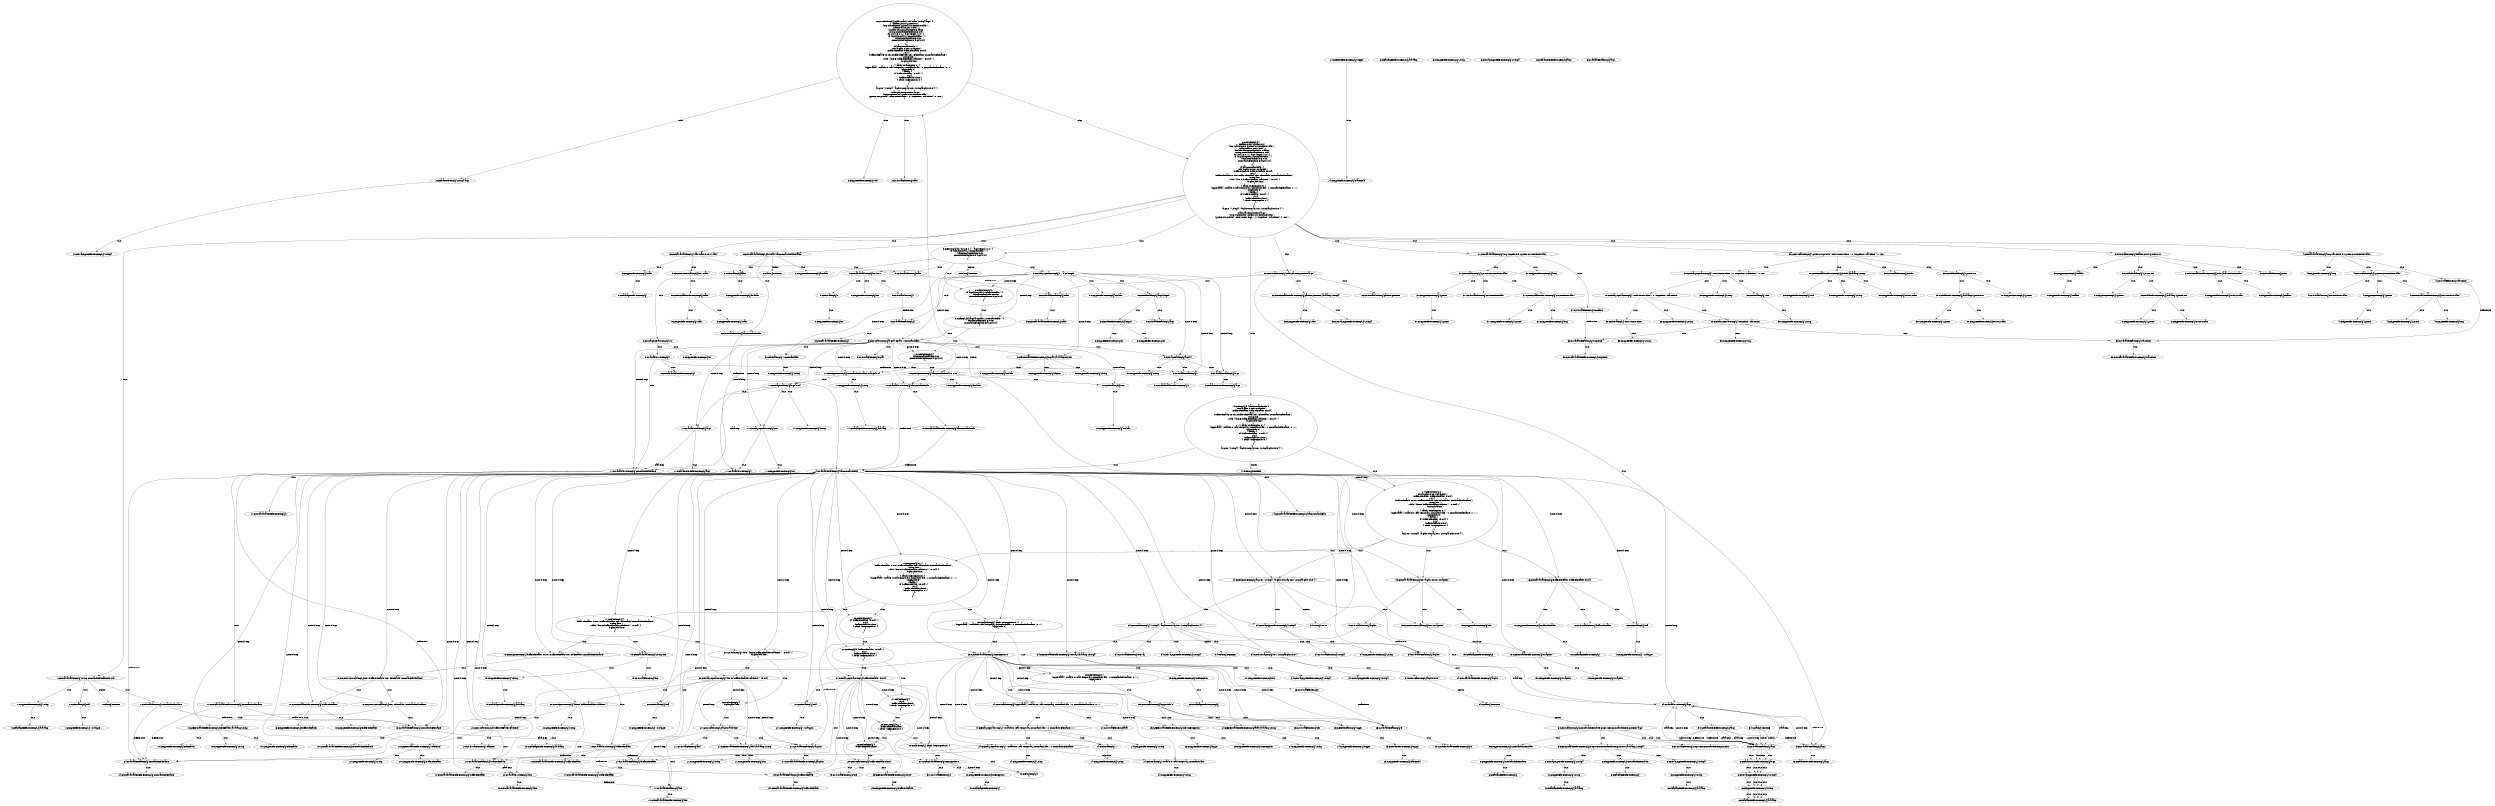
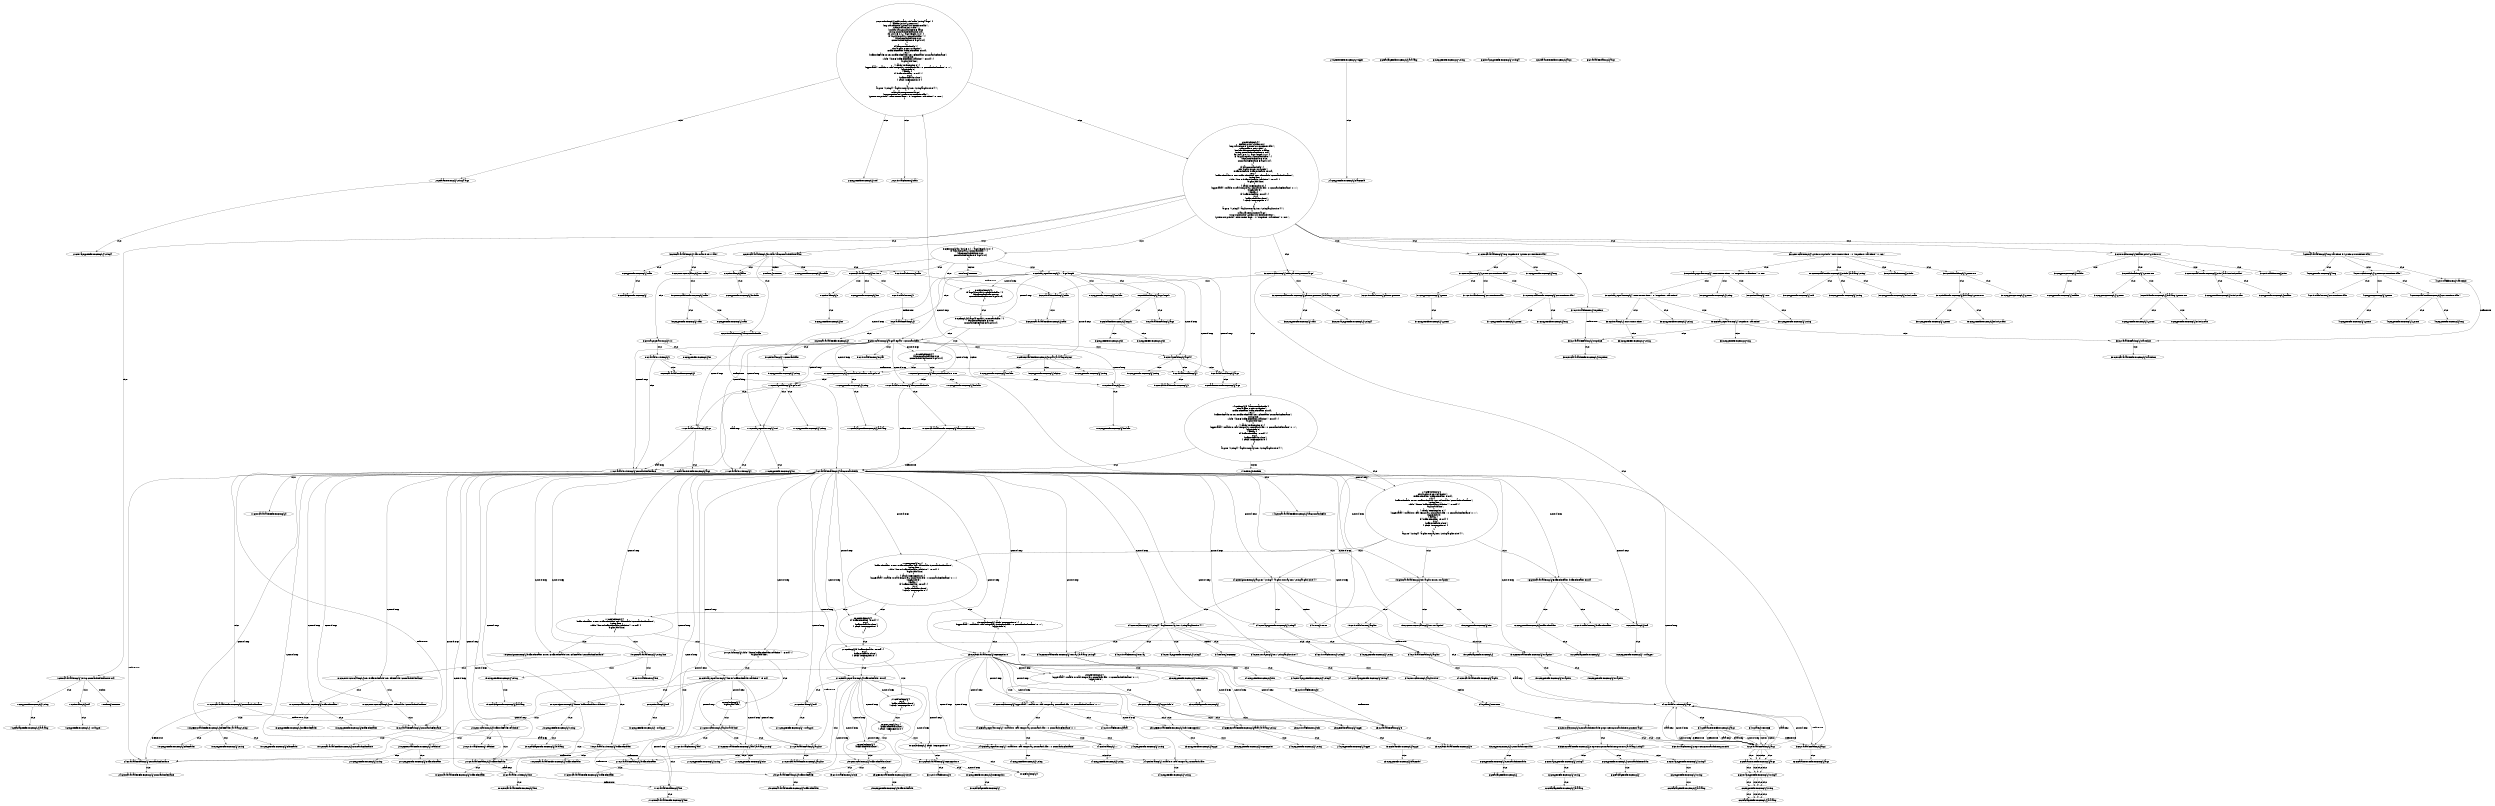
(161, 704) -> none
